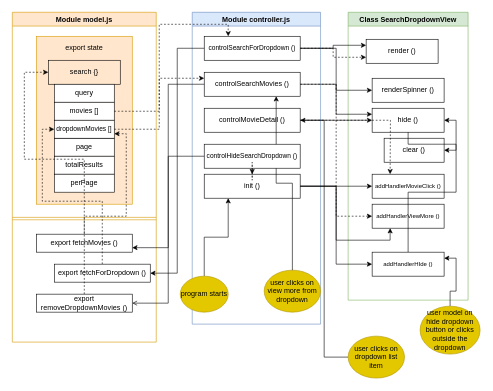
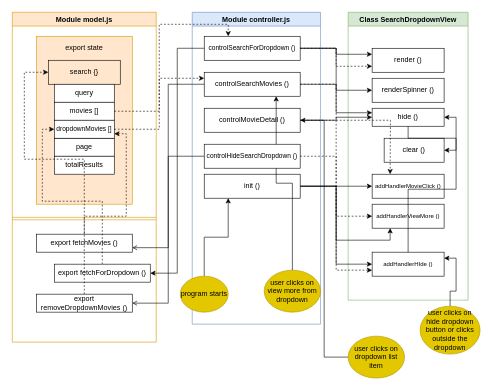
(402, 51) -> (408, 60)
(408, 120) -> (408, 117)
(252, 173) -> (366, 270)
(84, 183) -> none
(137, 248) -> (136, 248)
(450, 330) -> (450, 330)
